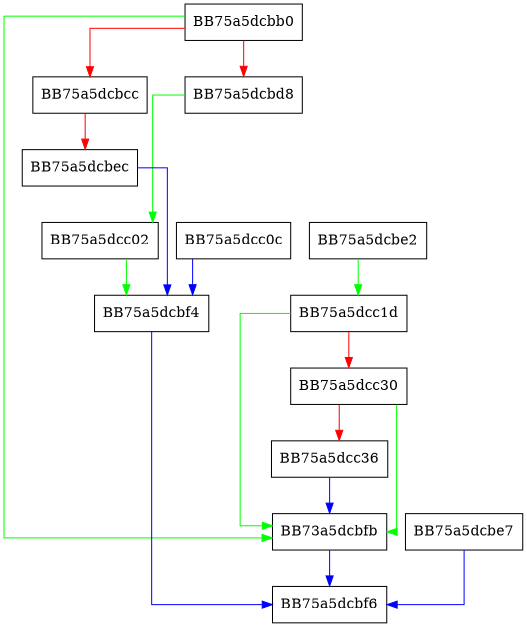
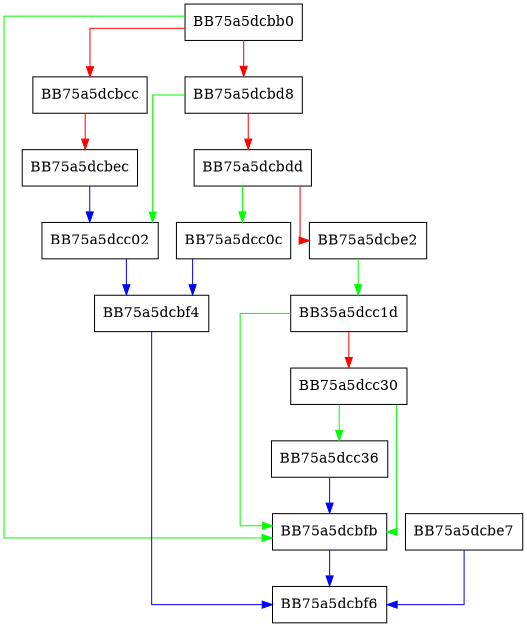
none -> (253, 168)
(167, 212) -> (90, 199)
(126, 272) -> (126, 272)
(349, 313) -> (349, 313)
(339, 417) -> (339, 417)
(330, 532) -> (330, 532)
